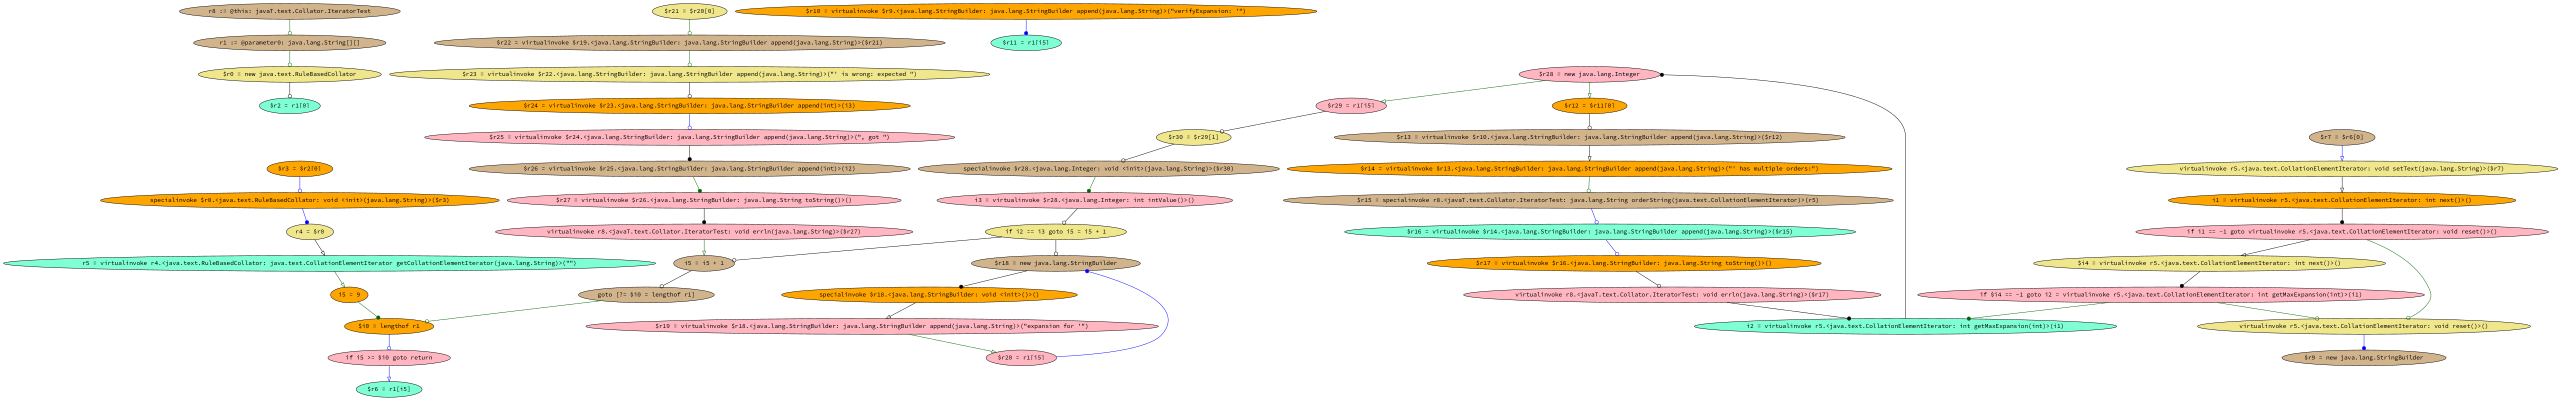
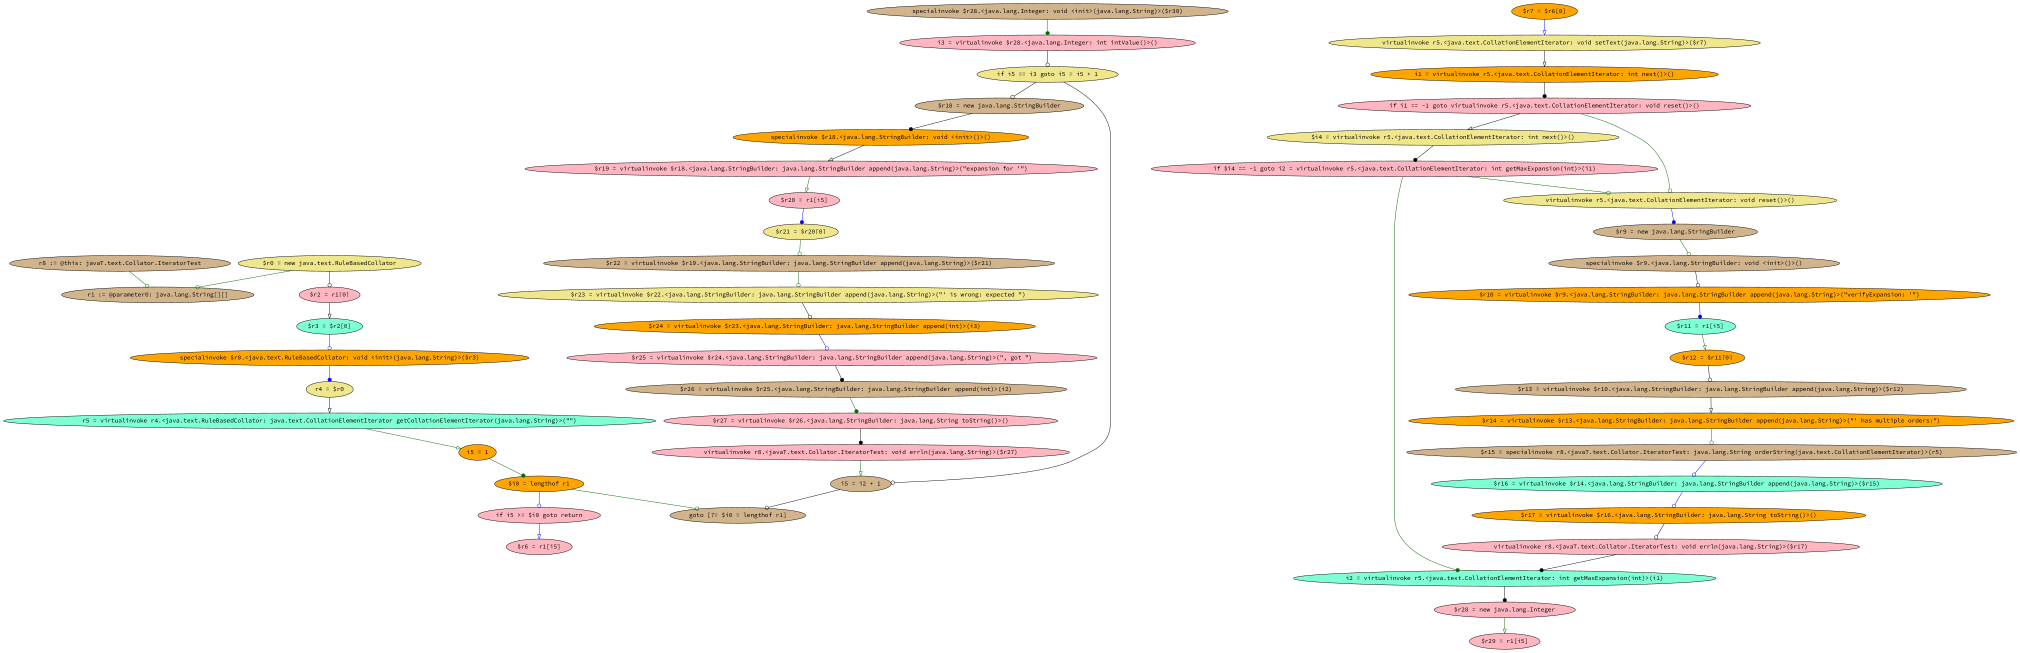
(290, 57) -> (246, 279)
(1590, 88) -> (1703, 340)
(290, 106) -> (330, 295)
(1194, 137) -> none
(2342, 137) -> (1545, 11)
(300, 169) -> (330, 326)
(1056, 232) -> (1048, 74)
(704, 263) -> (861, 484)
none -> (1694, 263)
(349, 295) -> (478, 452)
none -> (330, 308)
(515, 311) -> (633, 499)
(1163, 333) -> (803, 214)
(389, 389) -> (539, 547)
